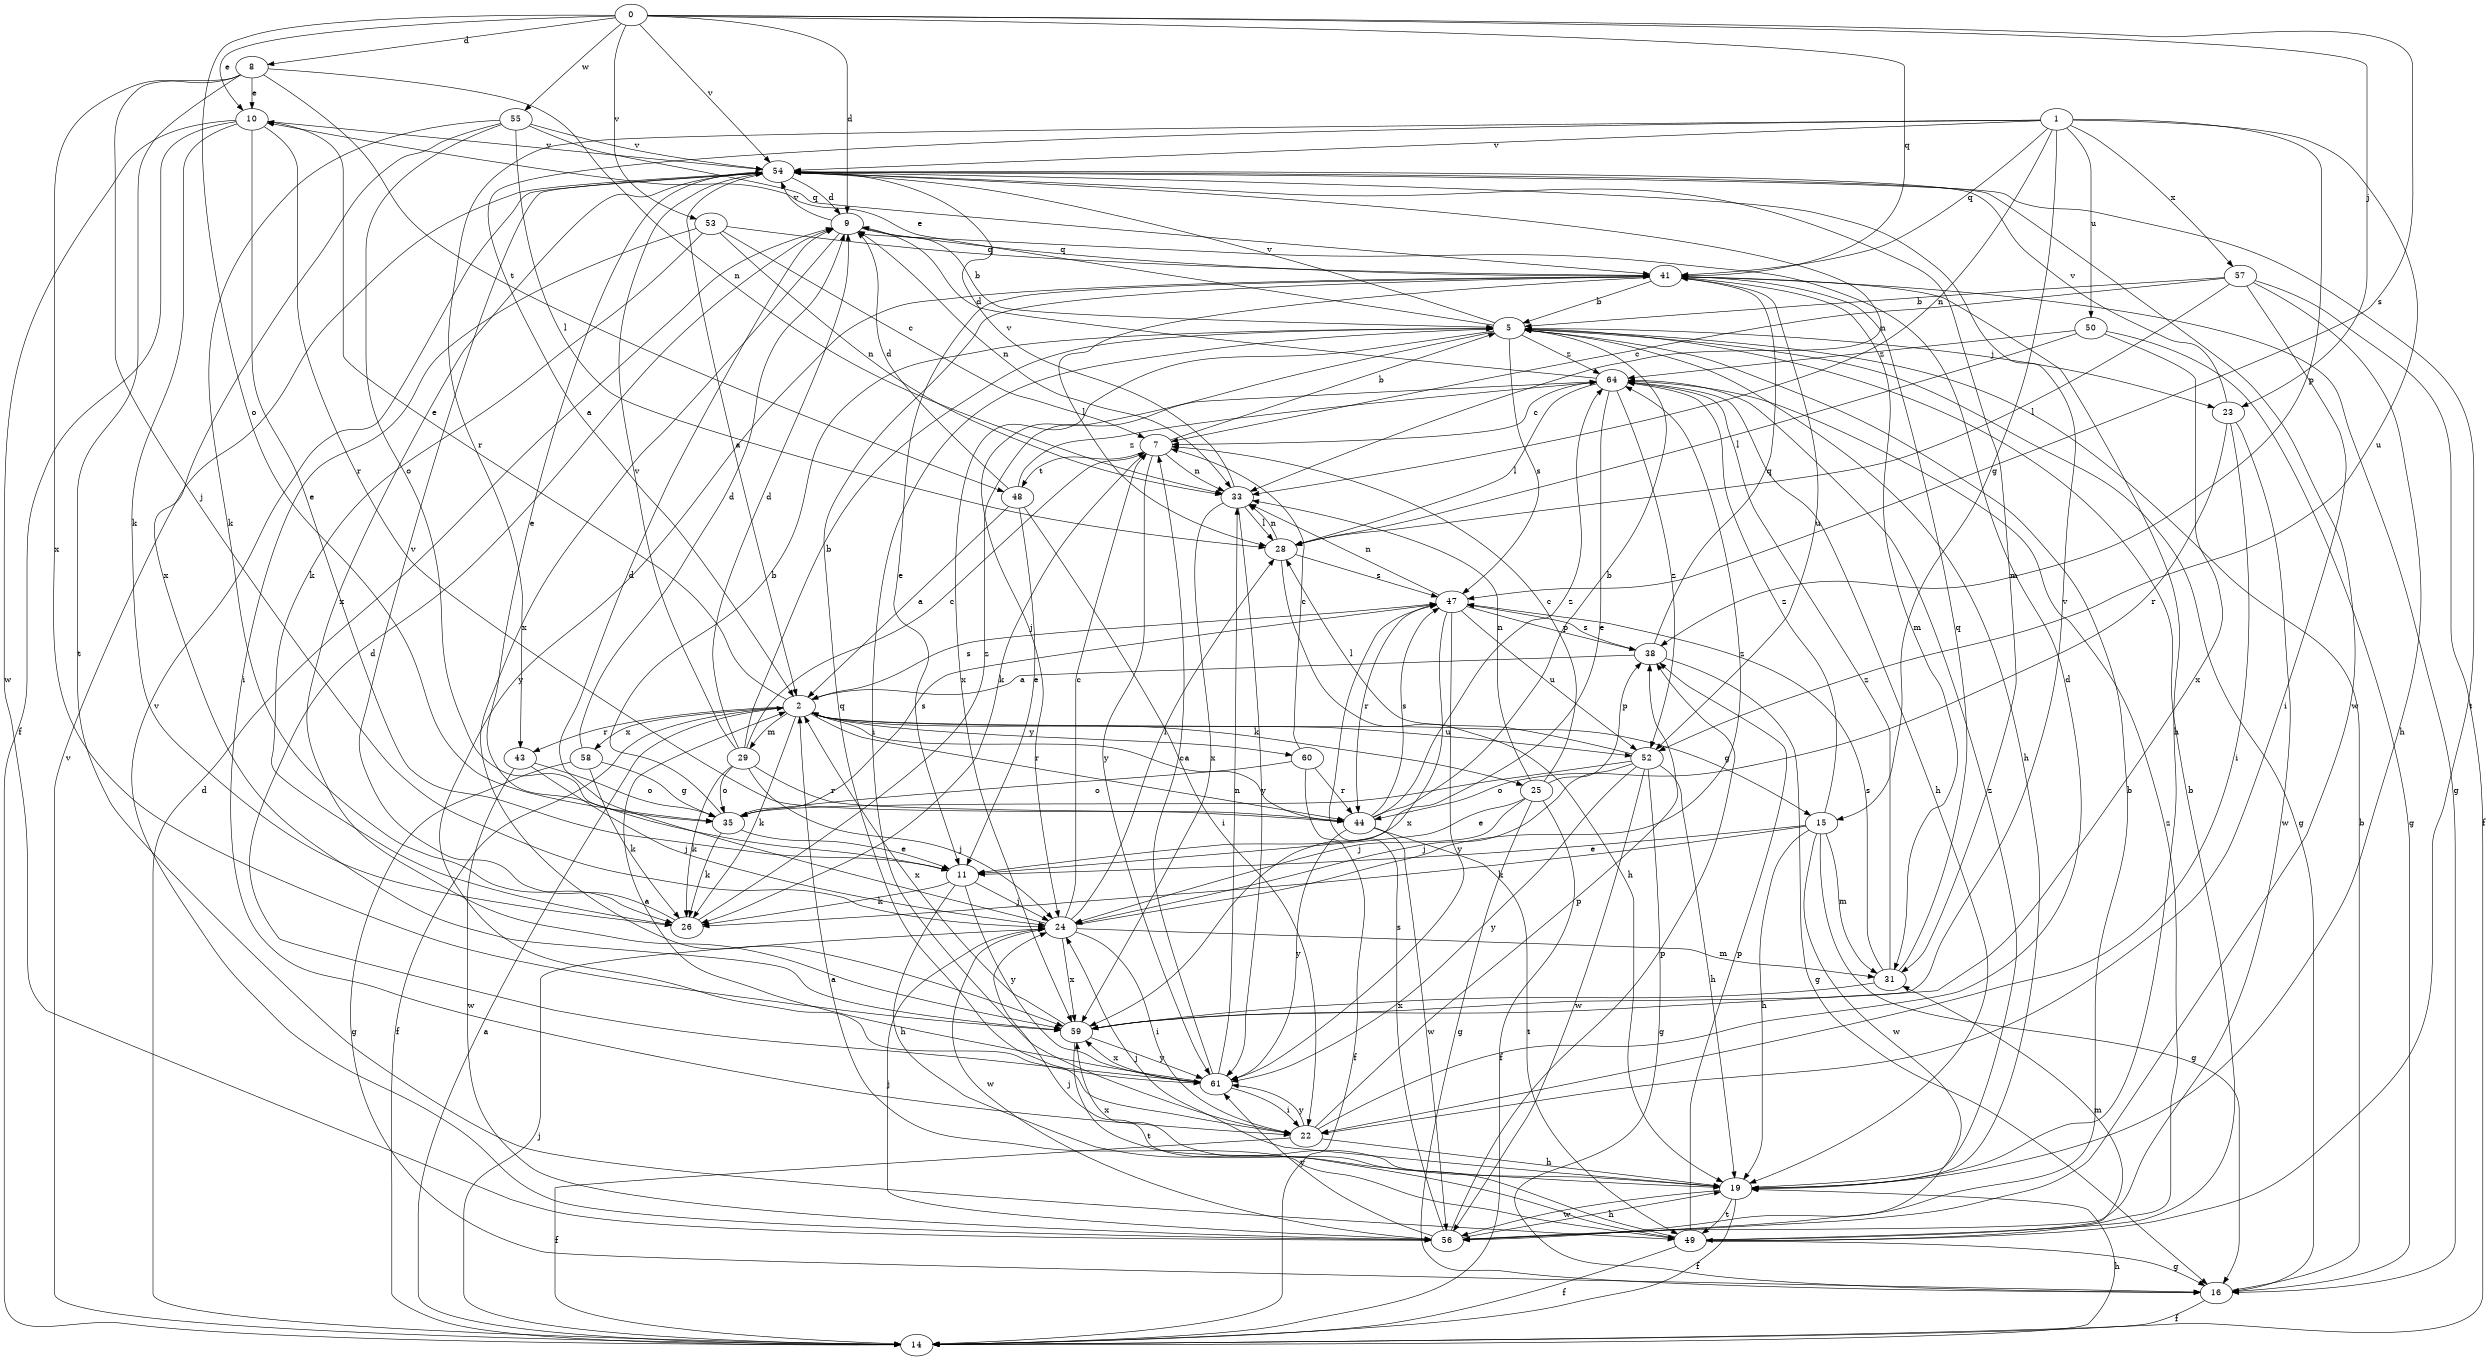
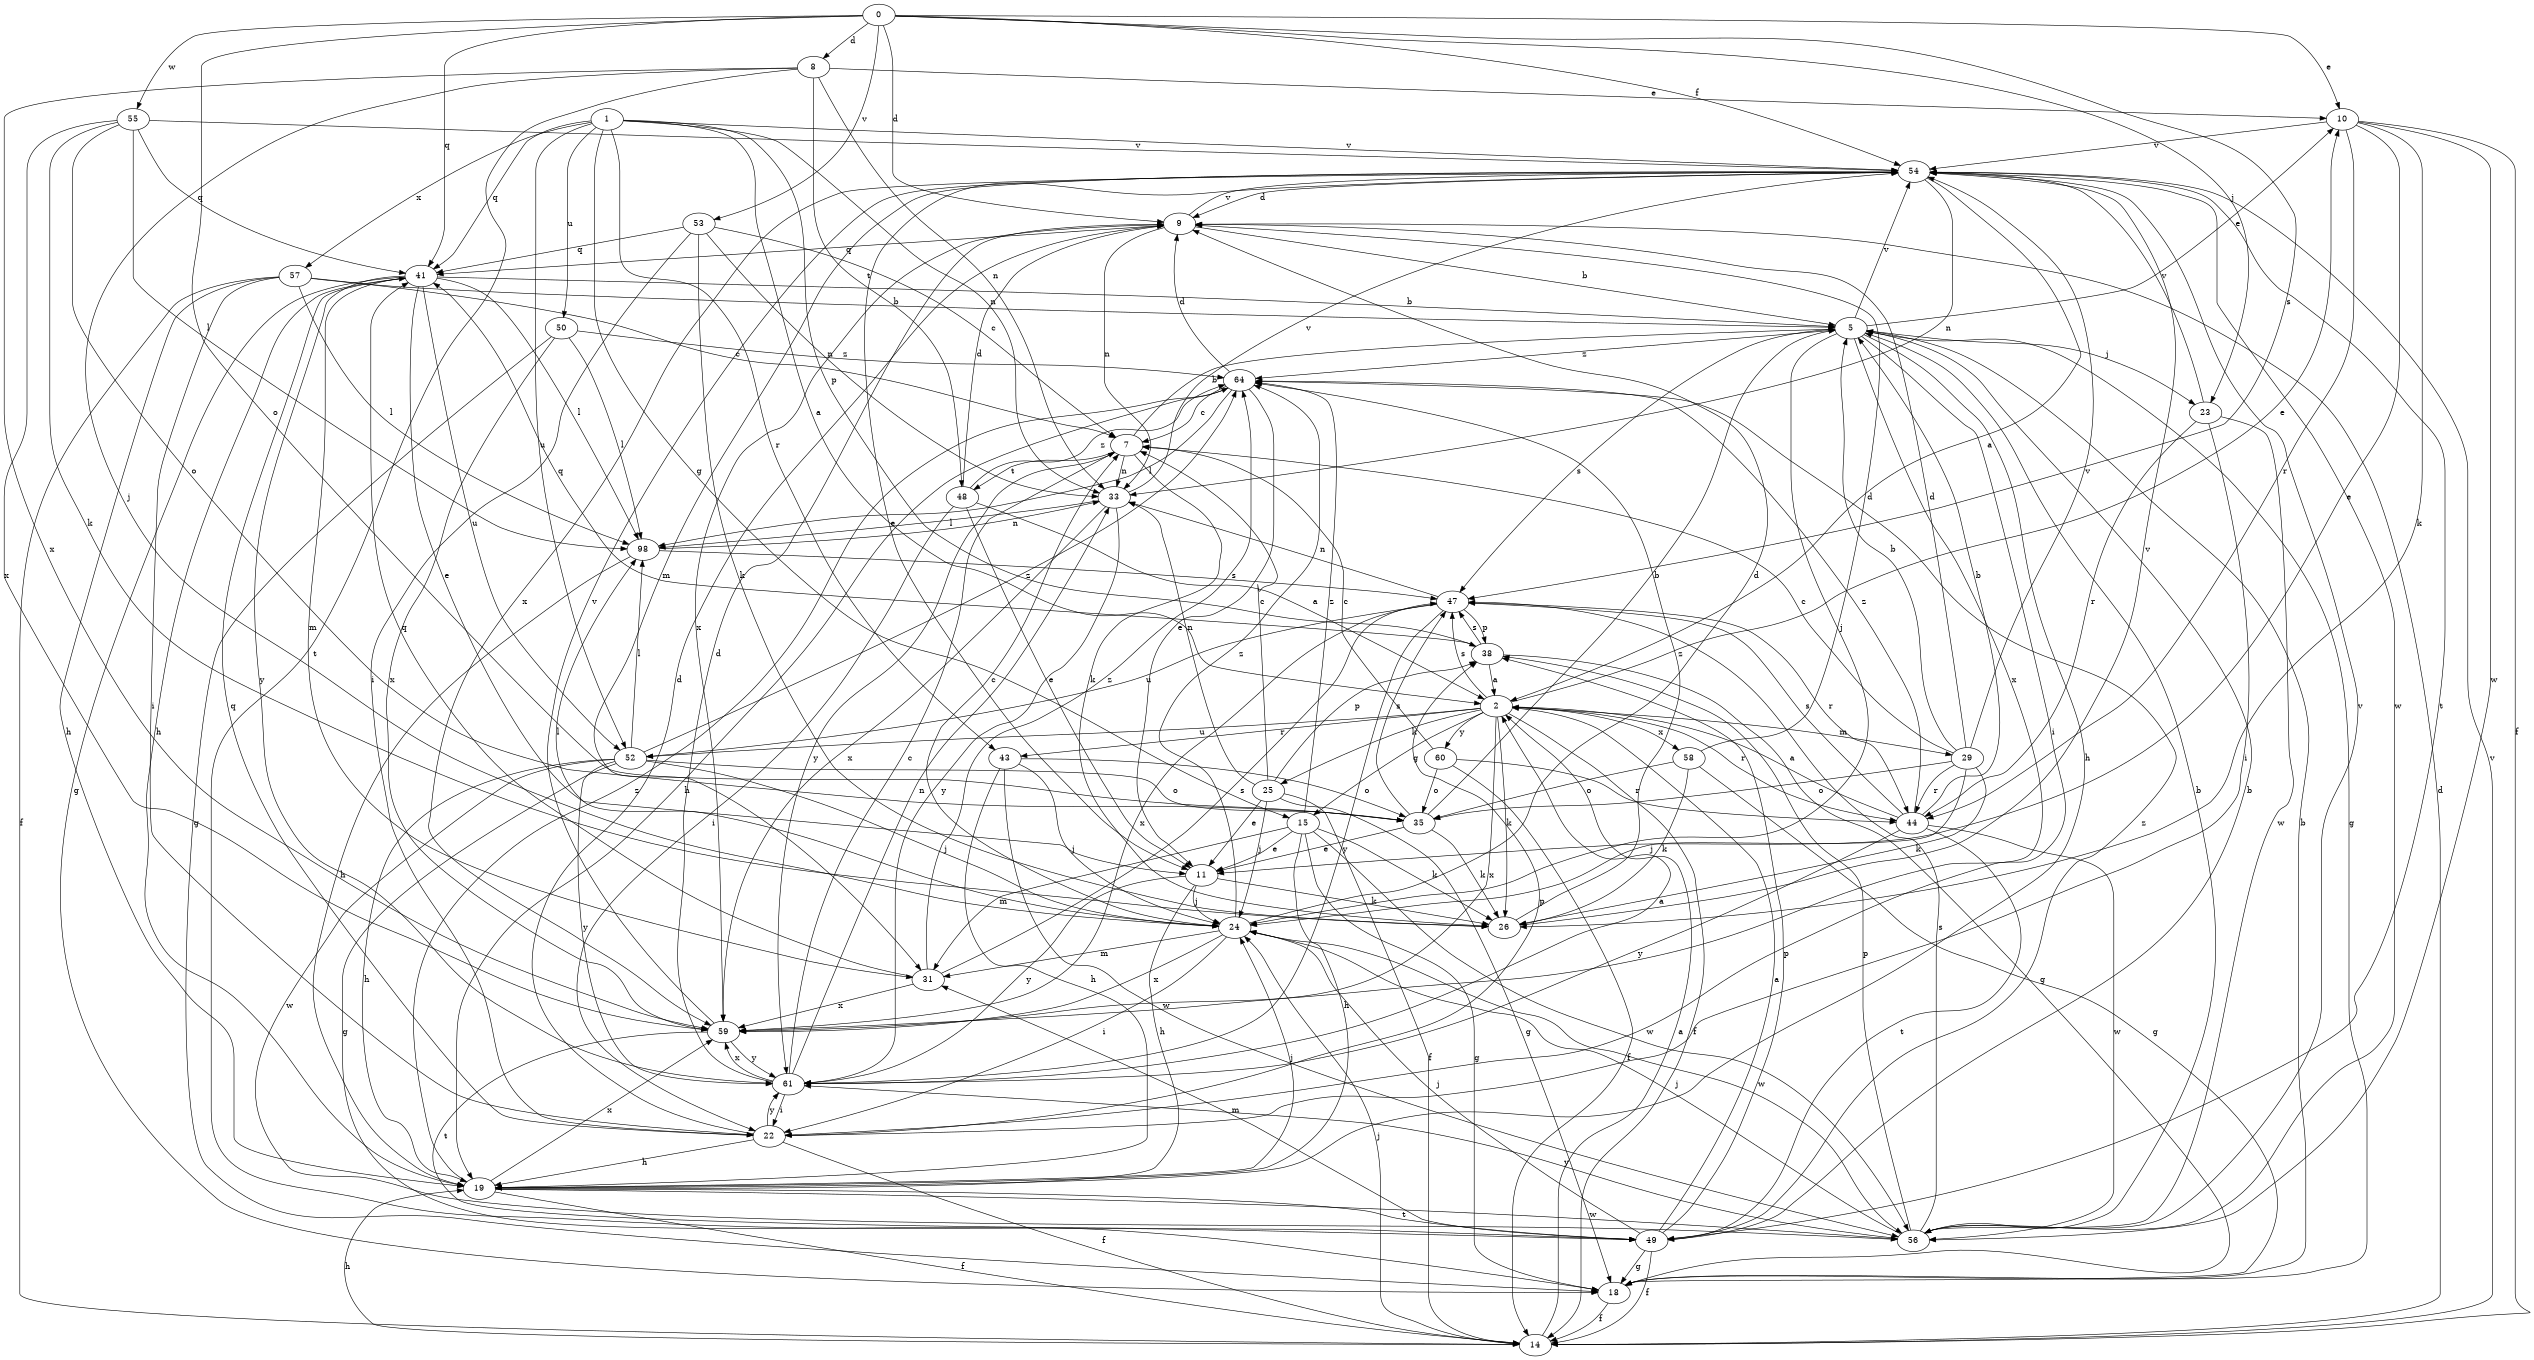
(711, 93) -> (1697, 93)
(1281, 550) -> (643, 550)
(1669, 564) -> (945, 612)
(685, 791) -> (1589, 791)
(925, 897) -> (1195, 1002)
(1601, 1213) -> (1068, 1158)
(2216, 1293) -> (1614, 1293)
